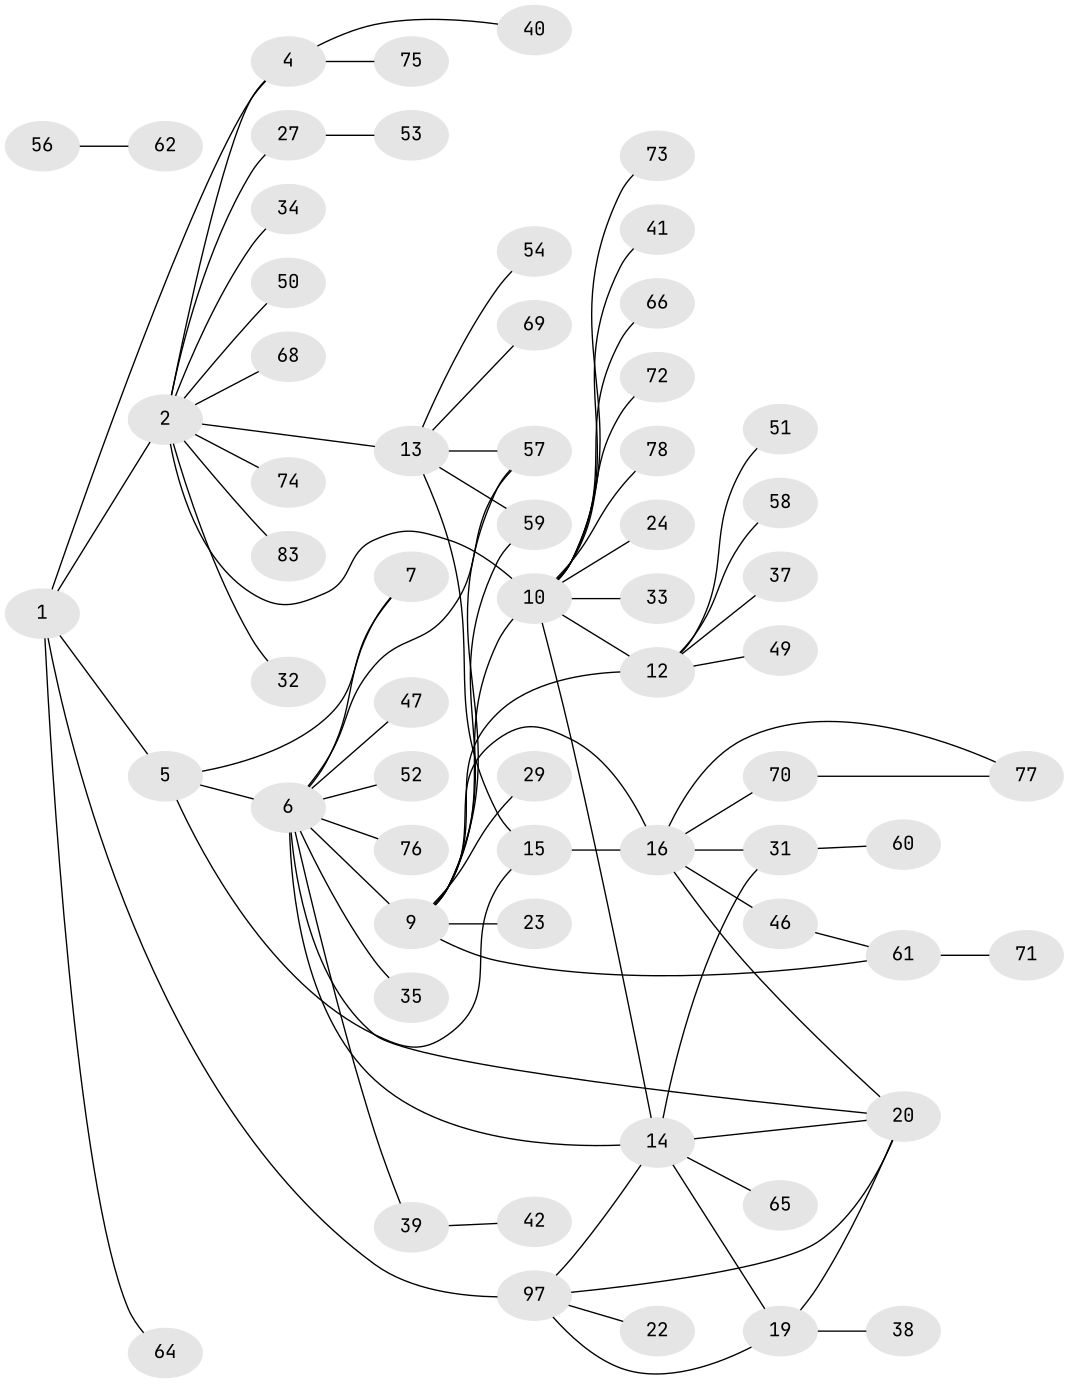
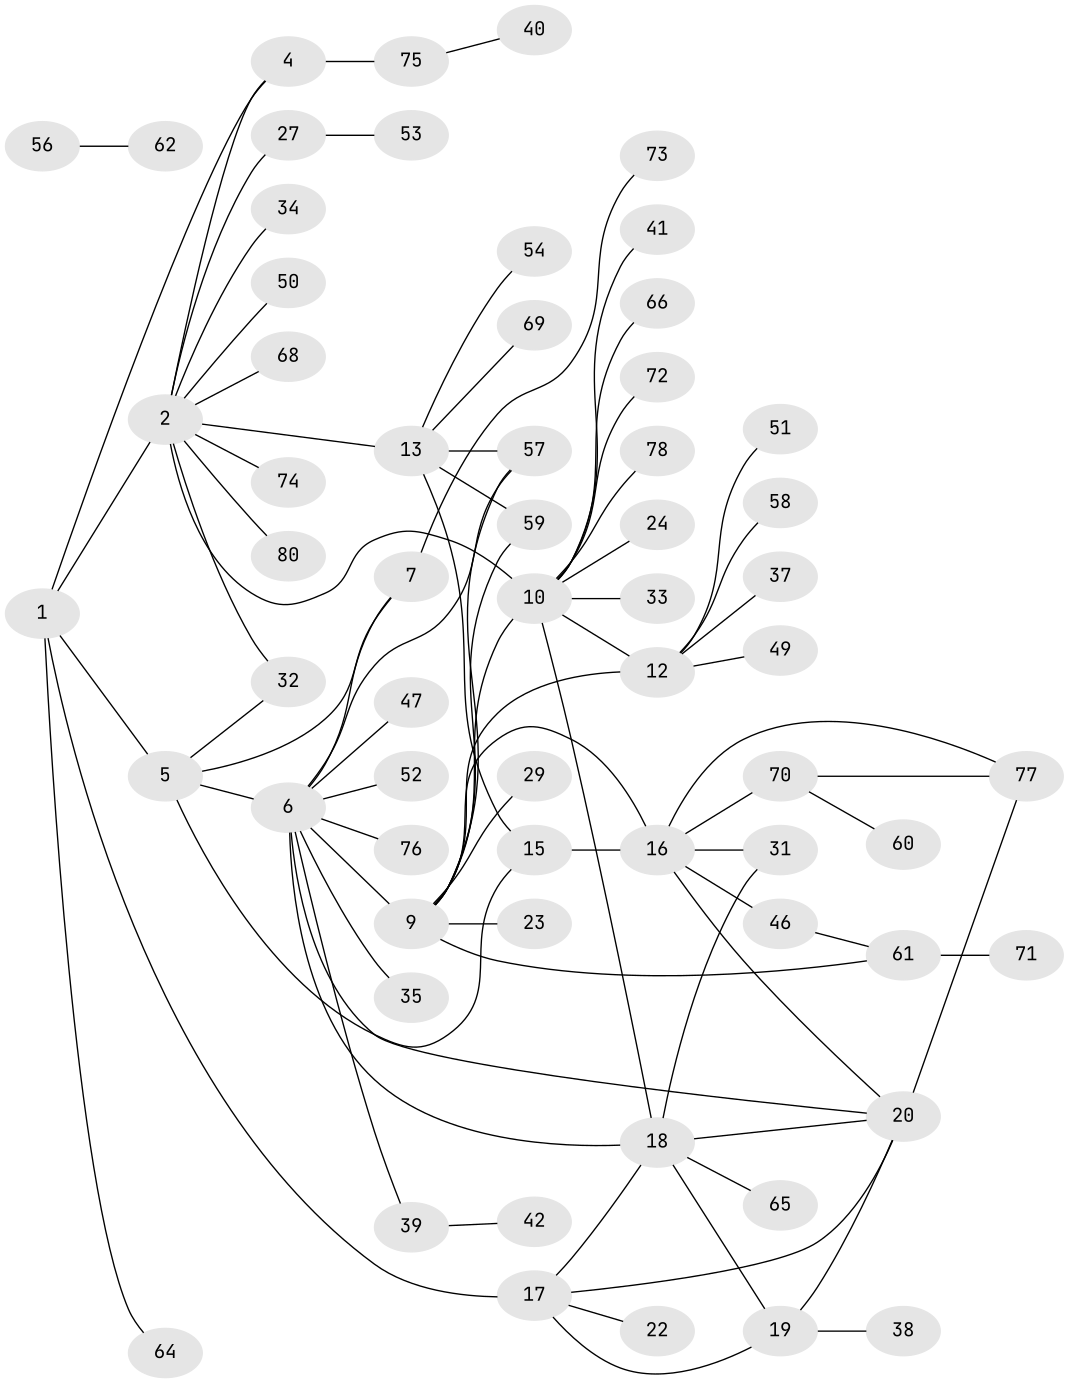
(406, 20) -> (473, 46)
(592, 314) -> (554, 379)
(288, 556) -> (288, 556)
none -> (227, 729)
(842, 847) -> (842, 810)
none -> (965, 946)
(657, 1142) -> (657, 1142)
(534, 1296) -> (534, 1296)
